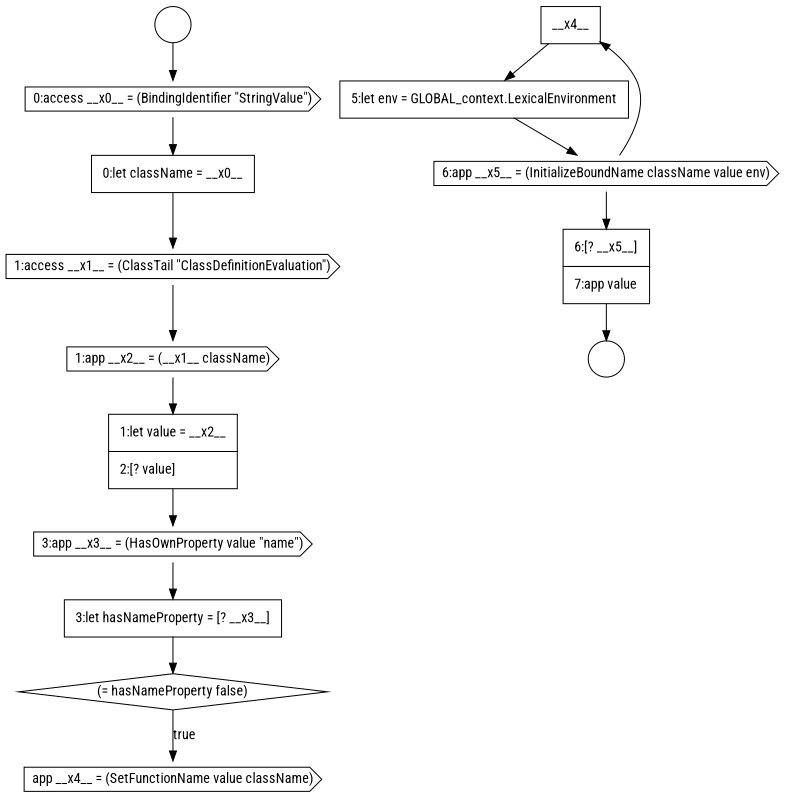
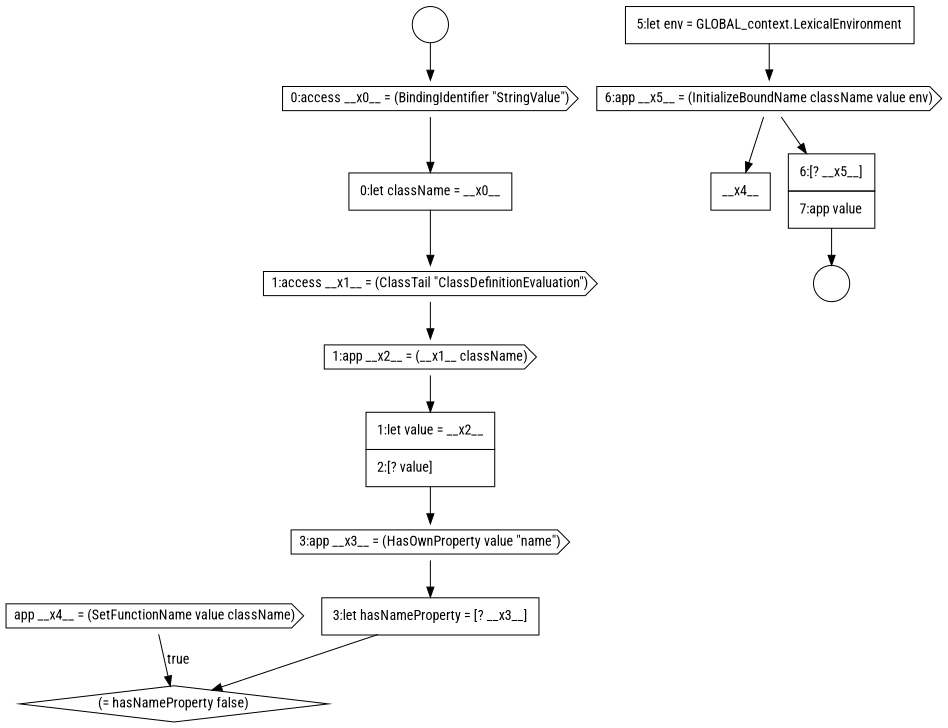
(531, 59) -> none
(173, 731) -> (163, 655)
